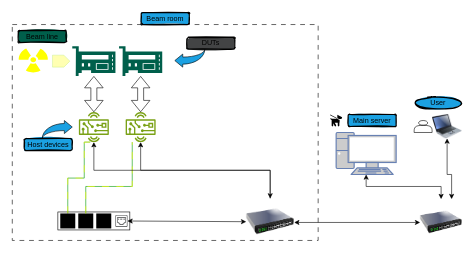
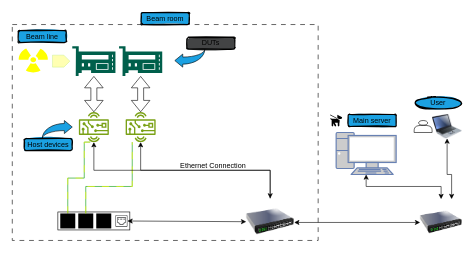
(42, 36) -> (42, 36)
none -> (213, 165)
